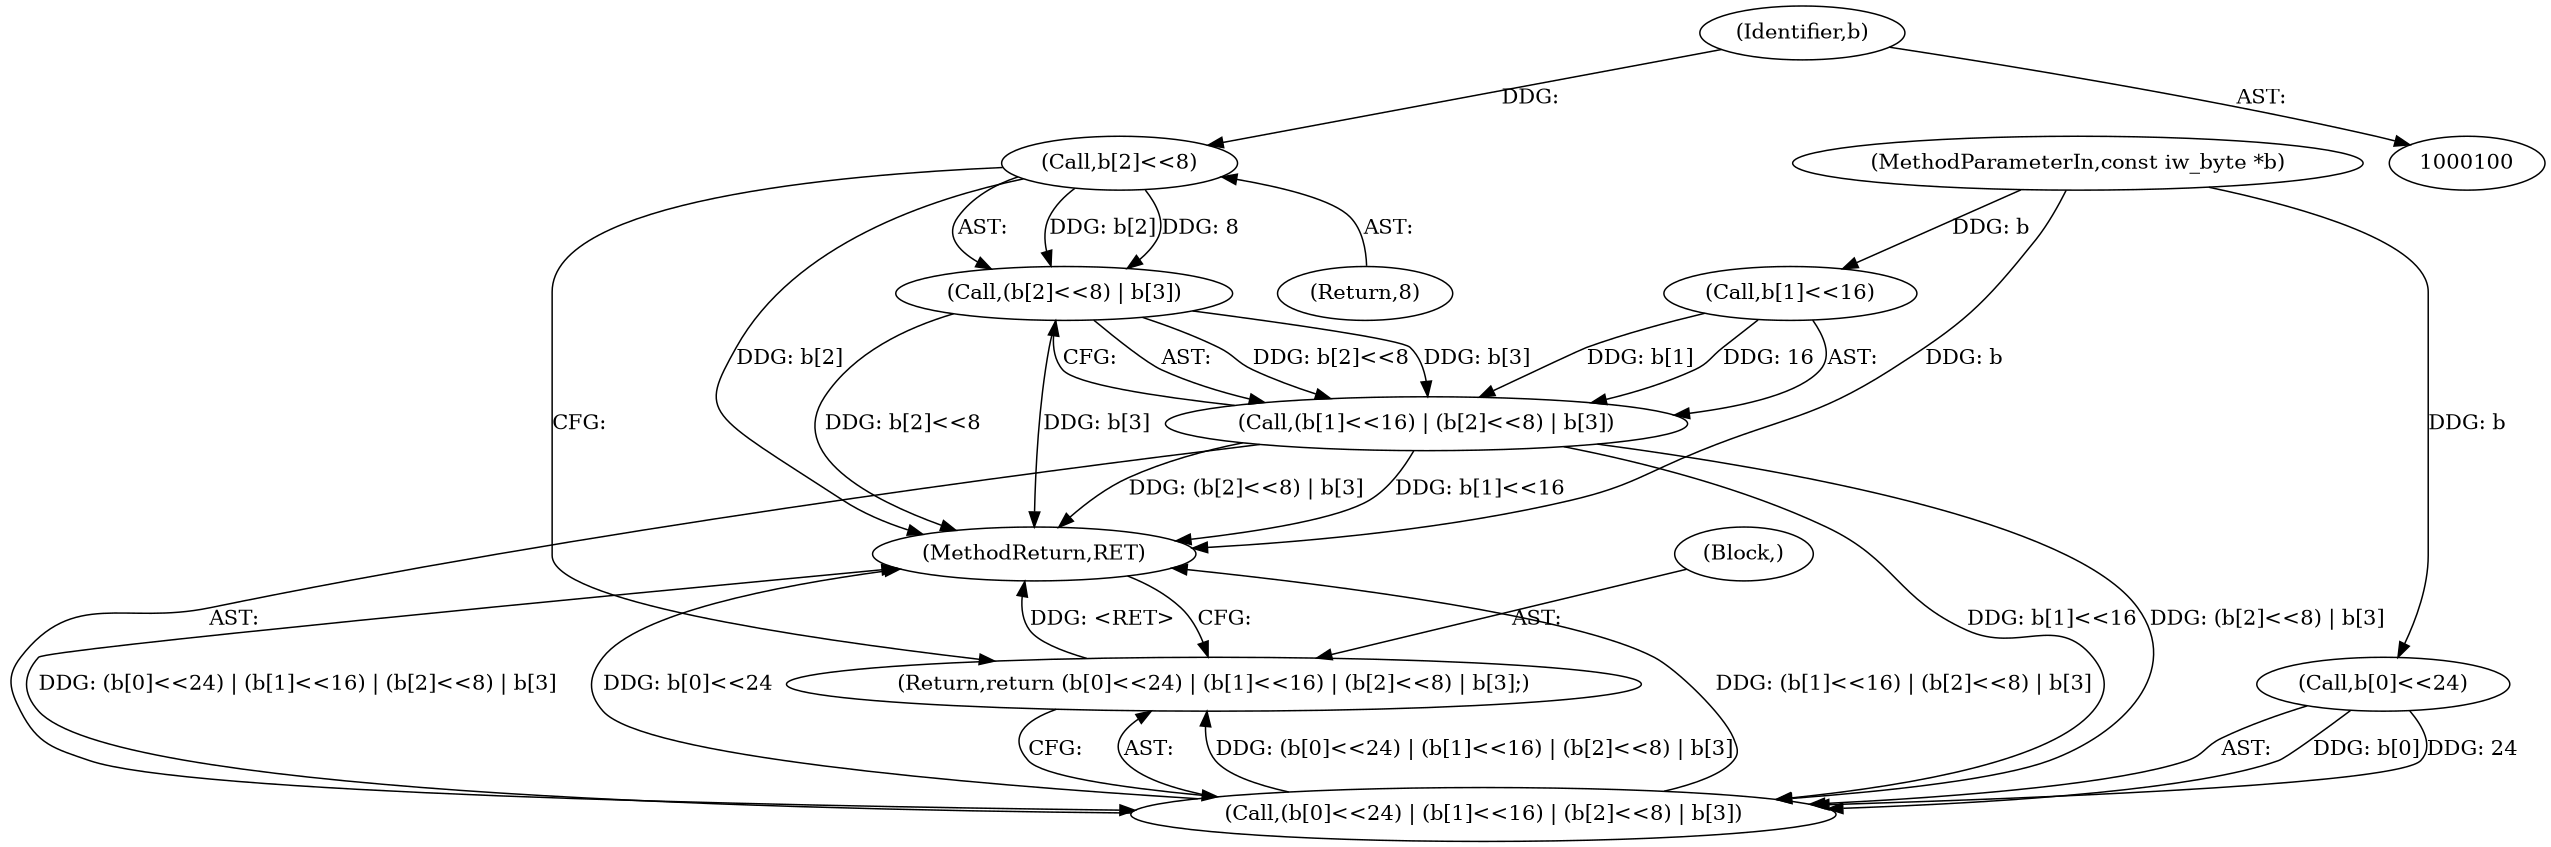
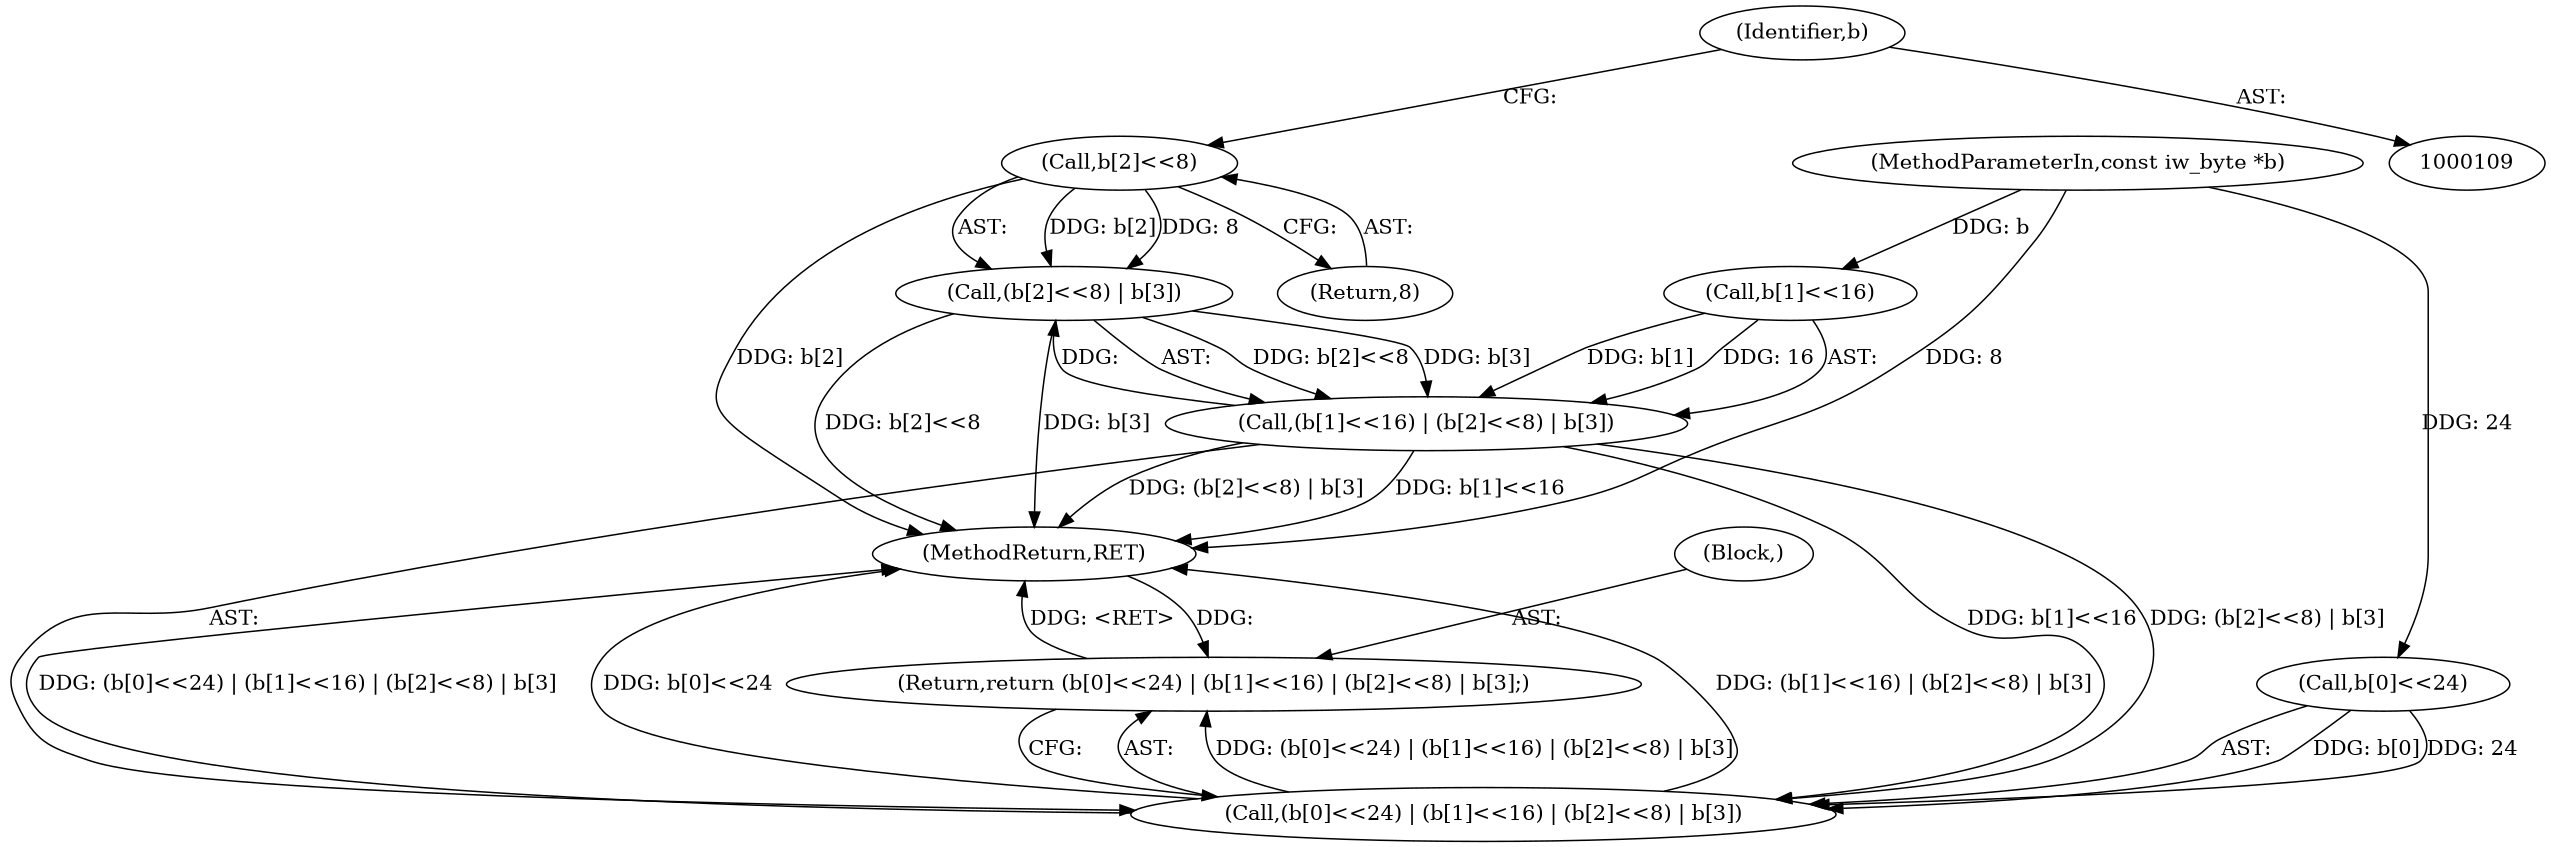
(1534, 98) -> (1534, 98)
(2467, 163) -> (2467, 163)
(1093, 359) -> (1093, 359)
(1964, 359) -> (1964, 359)
(552, 403) -> (1250, 220)
(2467, 424) -> (2467, 424)
(1228, 619) -> (1228, 619)
